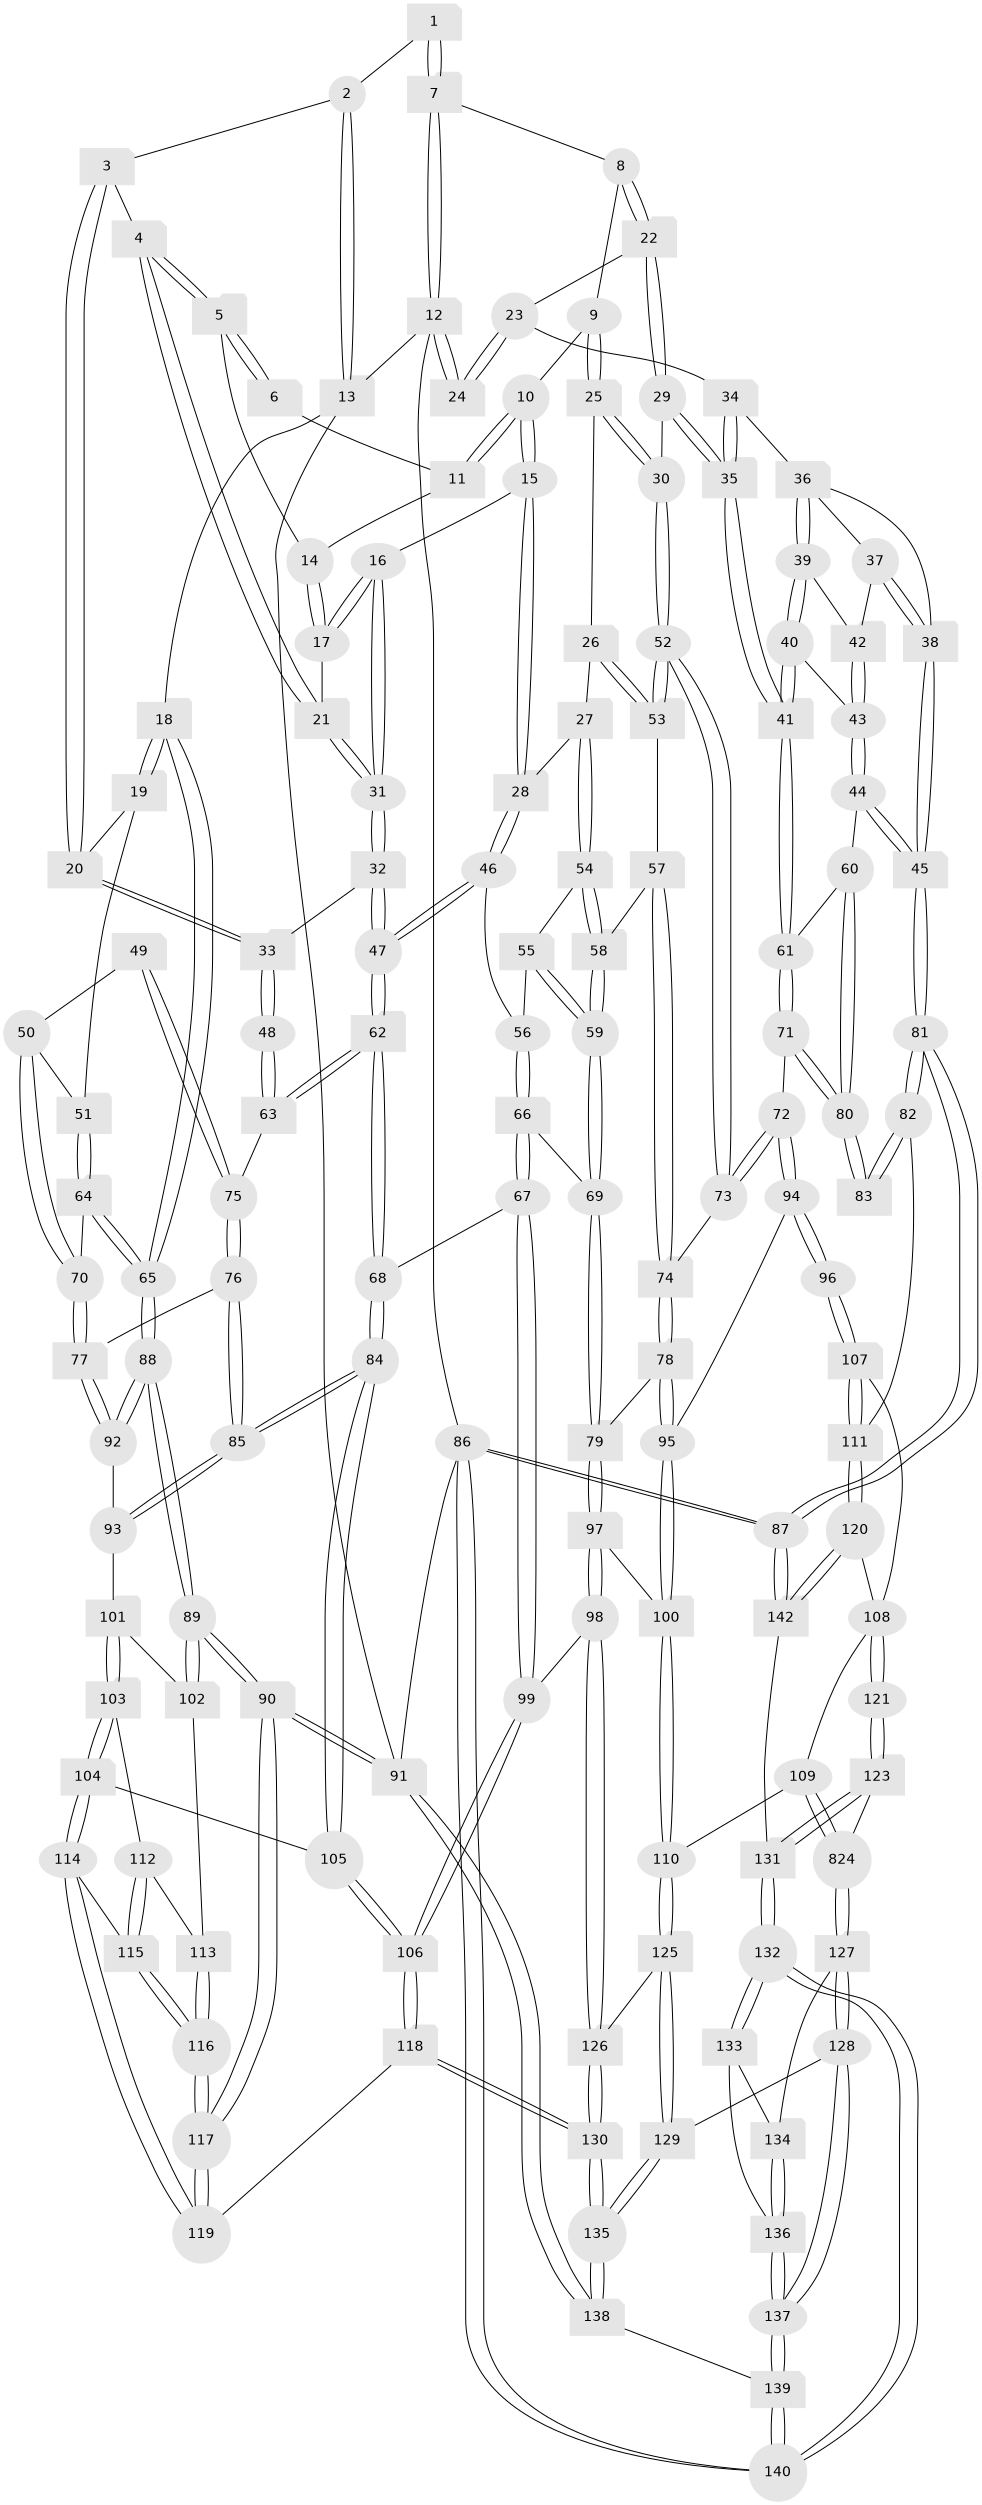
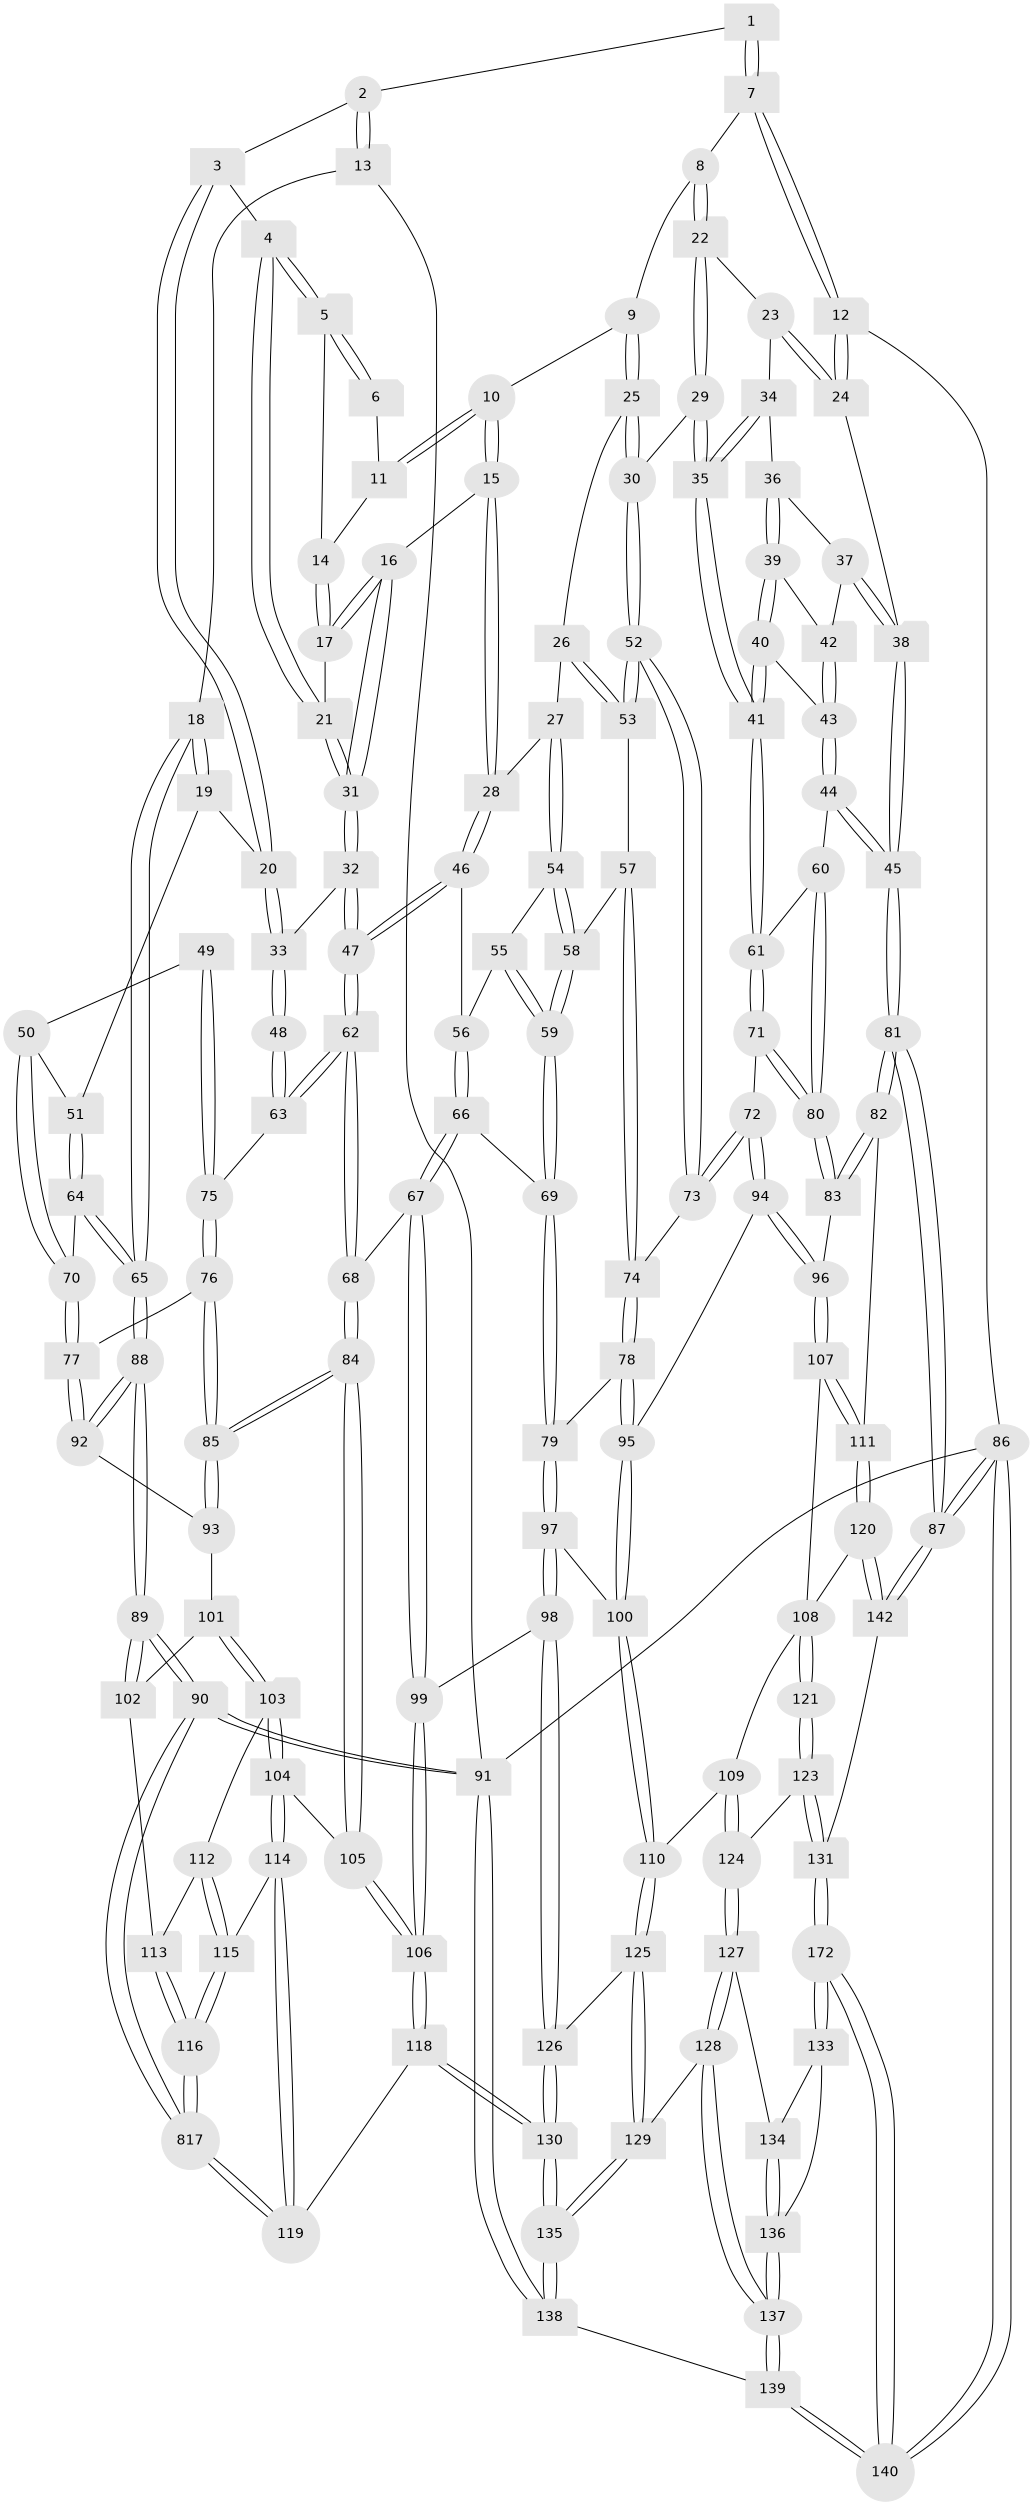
(391, 357) -> none
(907, 538) -> (873, 520)
none -> (827, 1238)
(842, 1860) -> (732, 1860)
(768, 1954) -> (821, 1954)
(202, 2141) -> (191, 2141)
